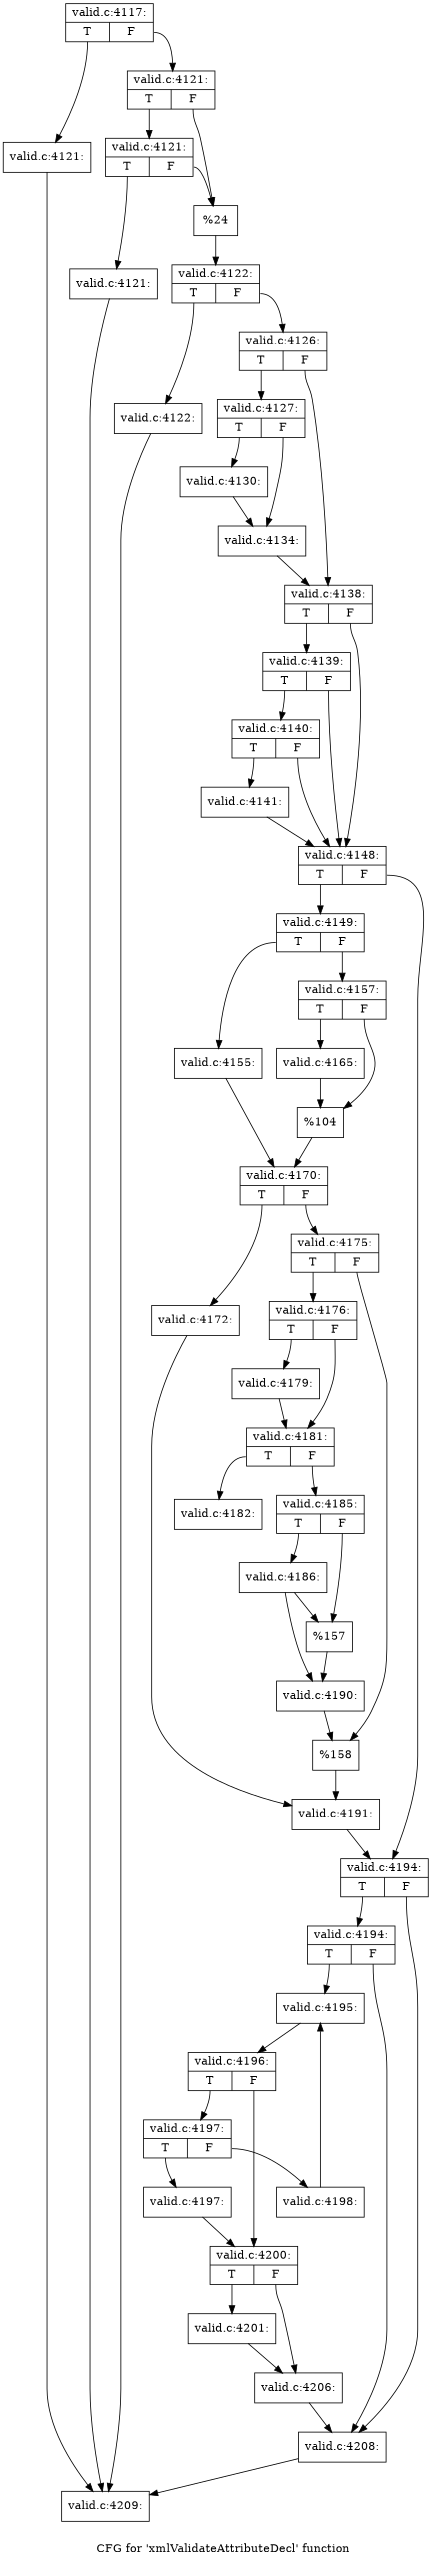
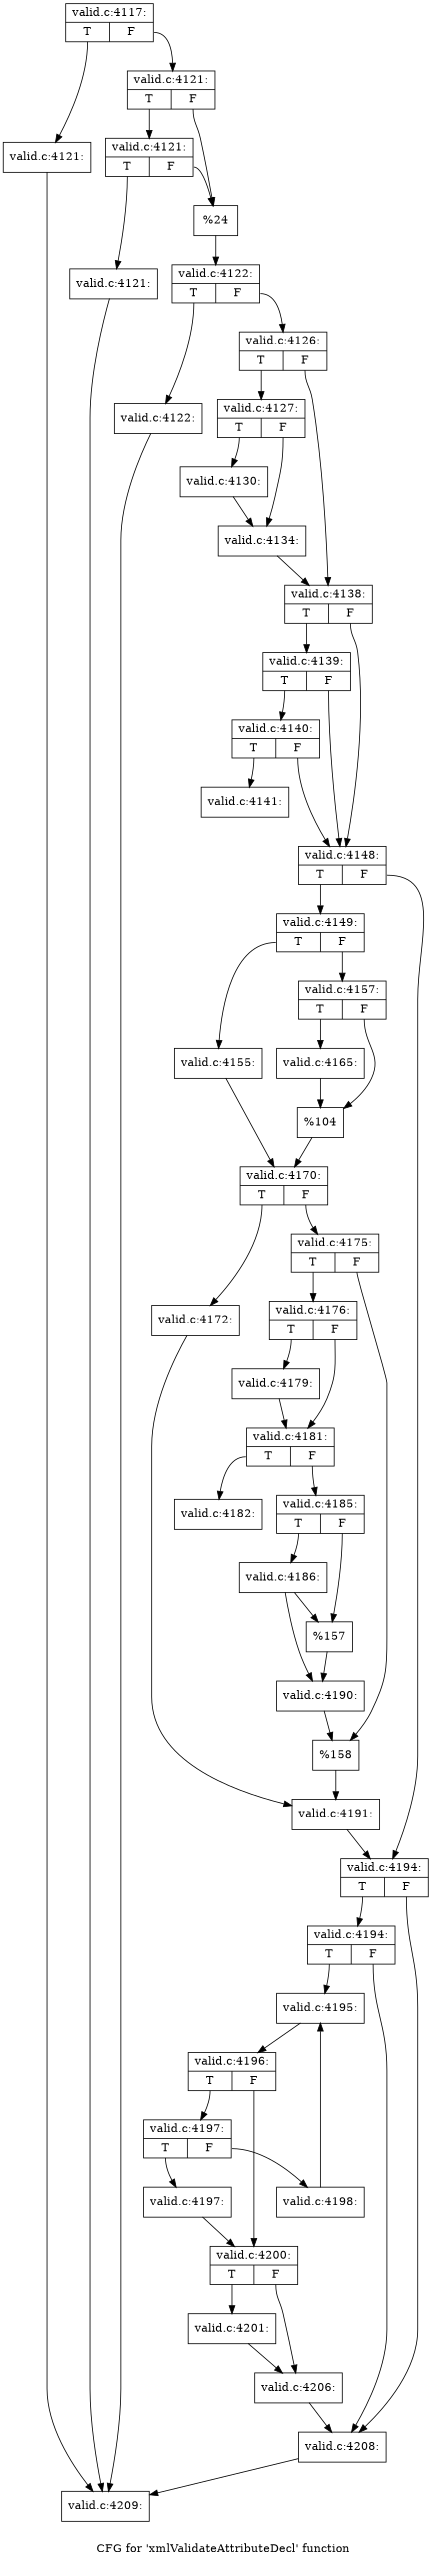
(287, 830) -> none
